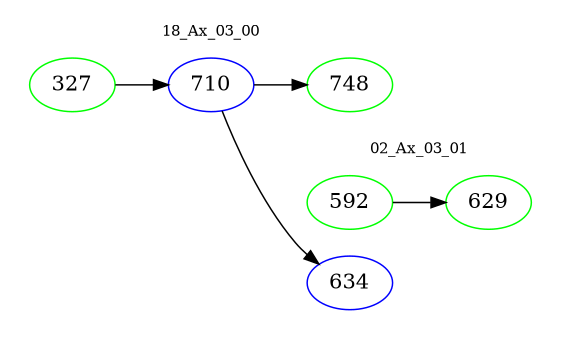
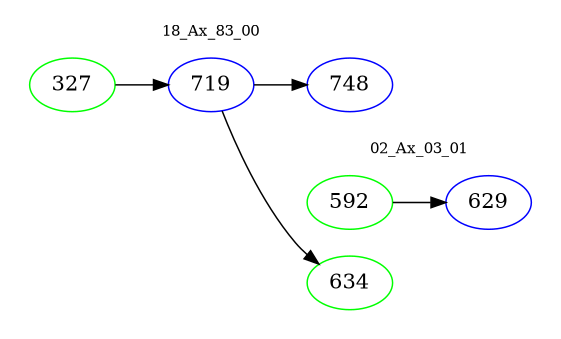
(211, 32) -> (211, 32)
(211, 85) -> (211, 85)
(350, 85) -> (350, 85)
(489, 202) -> (489, 202)
(350, 283) -> (350, 283)
